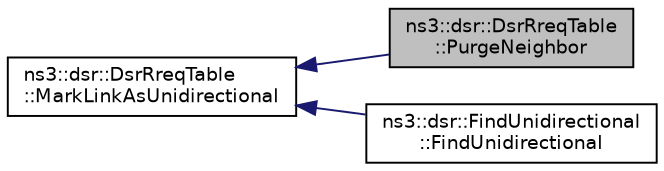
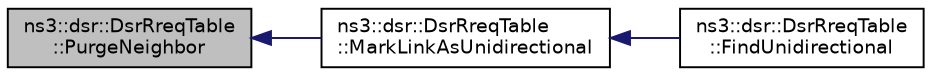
(353, 59) -> (296, 38)
(512, 133) -> (802, 38)
